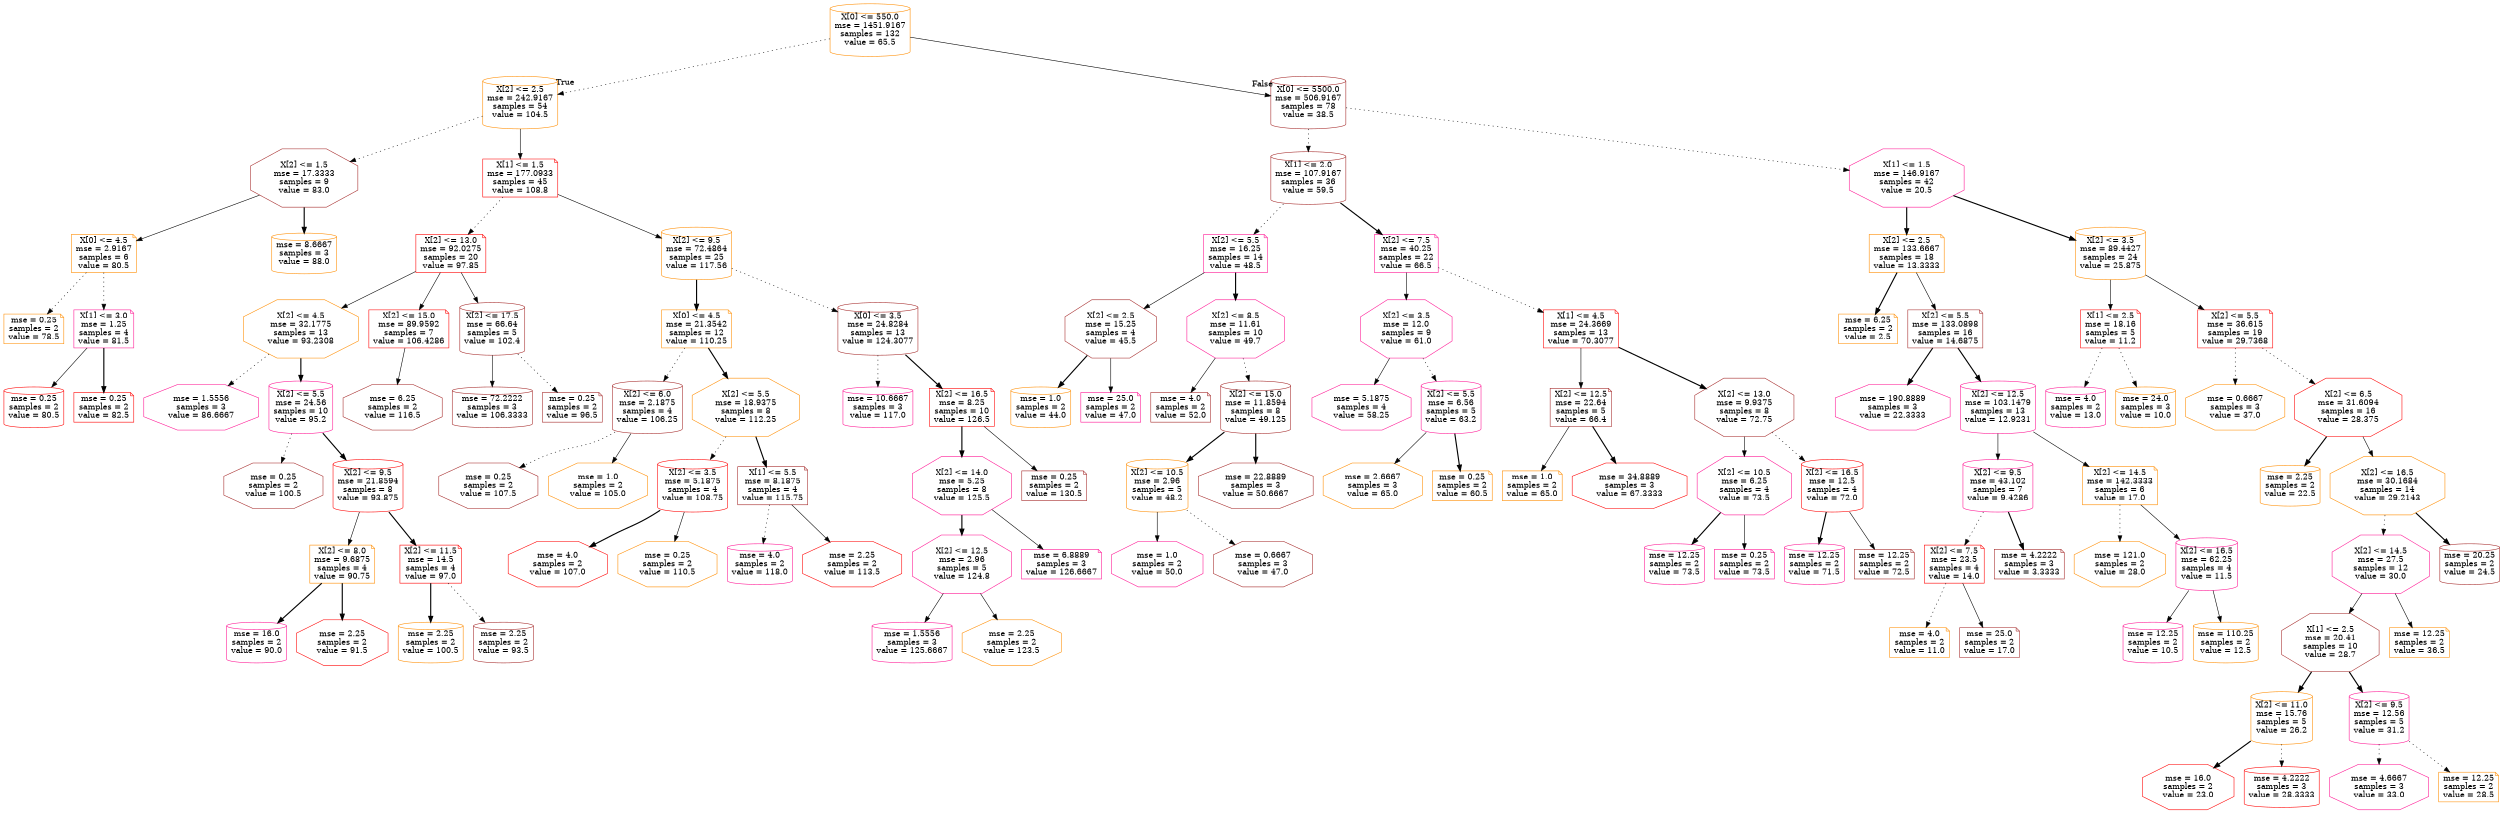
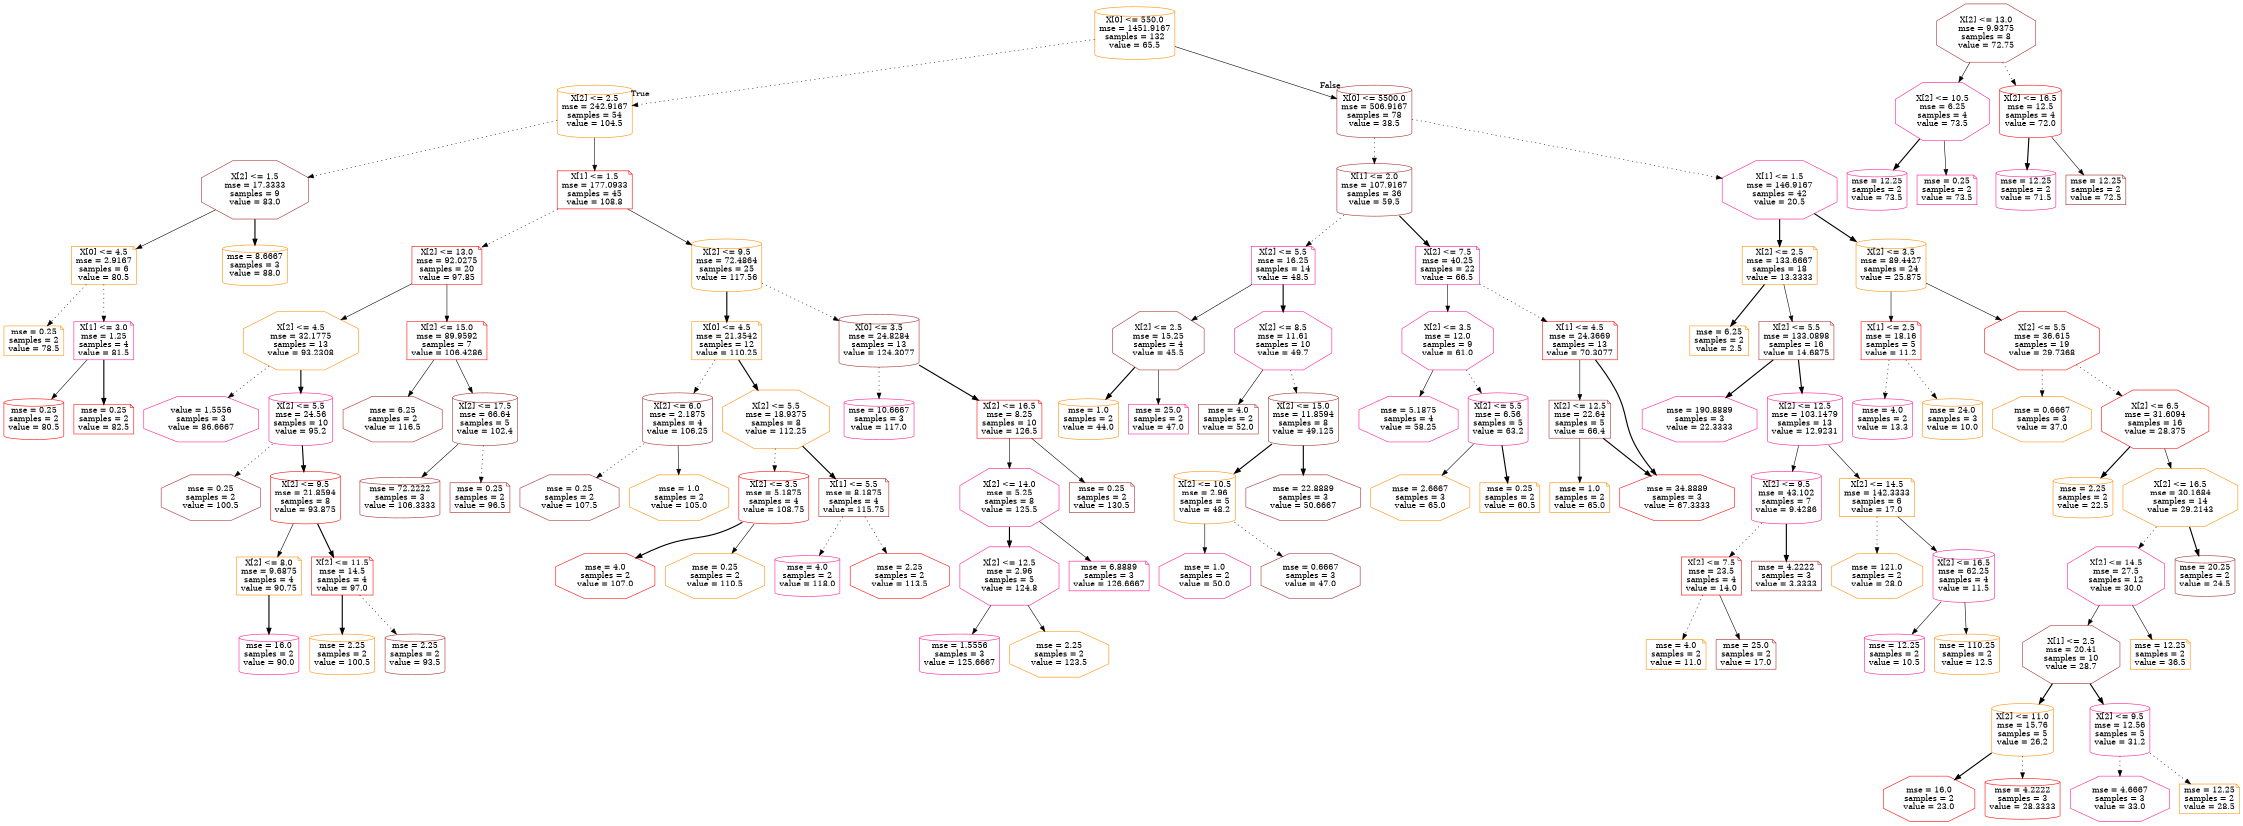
(468, 285) -> (463, 374)
(2235, 329) -> (2042, 341)
(1660, 367) -> (1625, 415)
(201, 407) -> (201, 419)
(2076, 407) -> (1883, 419)
(962, 439) -> (1009, 450)
(809, 521) -> (874, 532)
(342, 643) -> none
